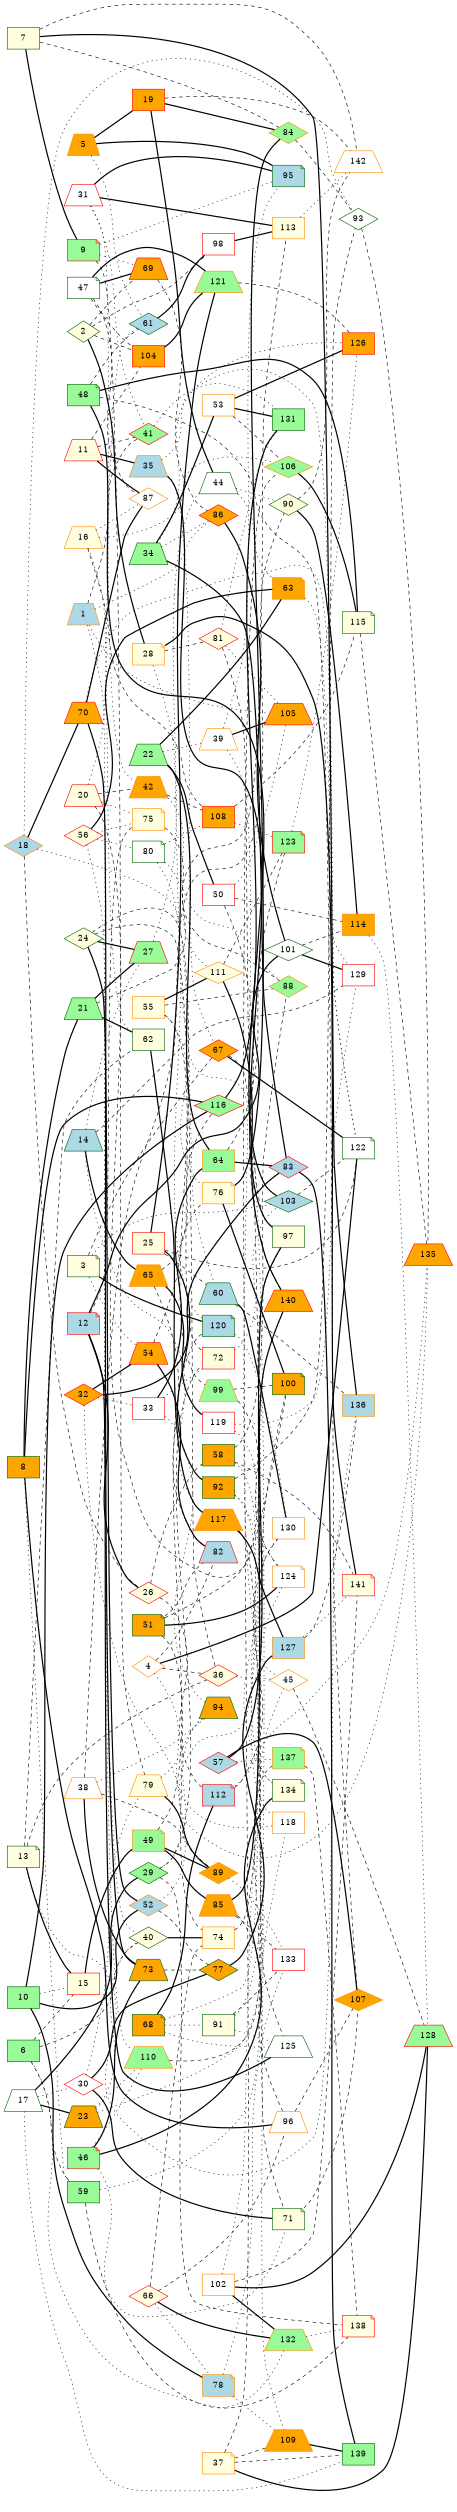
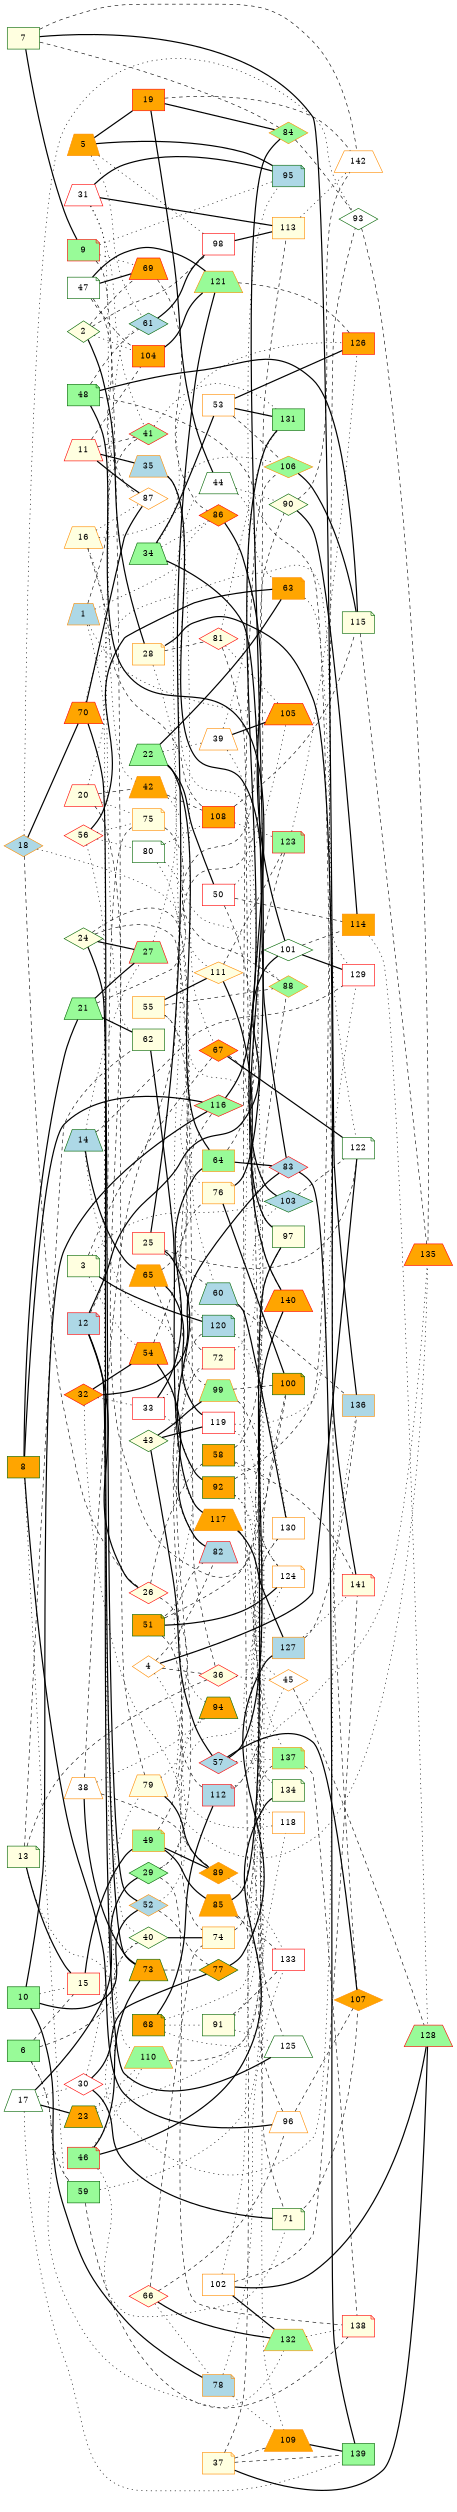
none -> (151, 195)
(104, 339) -> (104, 339)
(322, 473) -> (260, 1126)
none -> (149, 1441)
